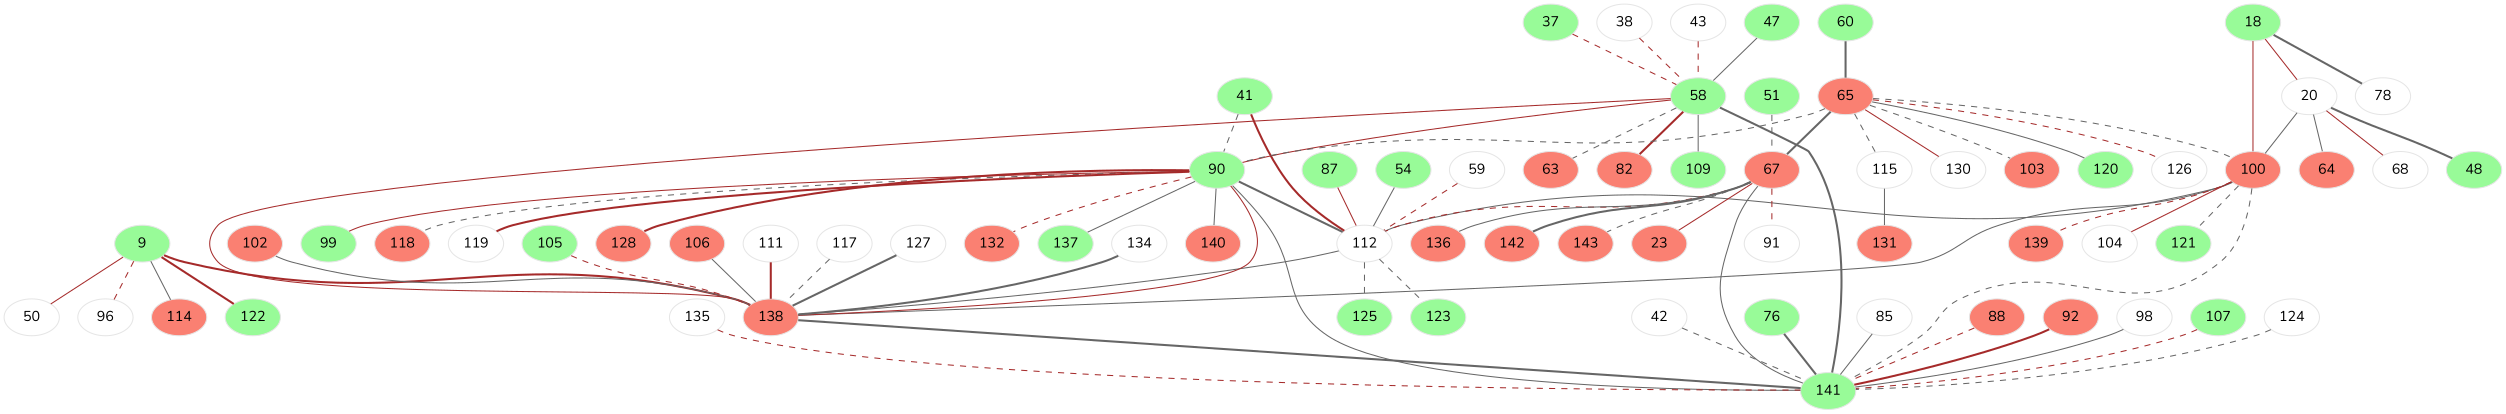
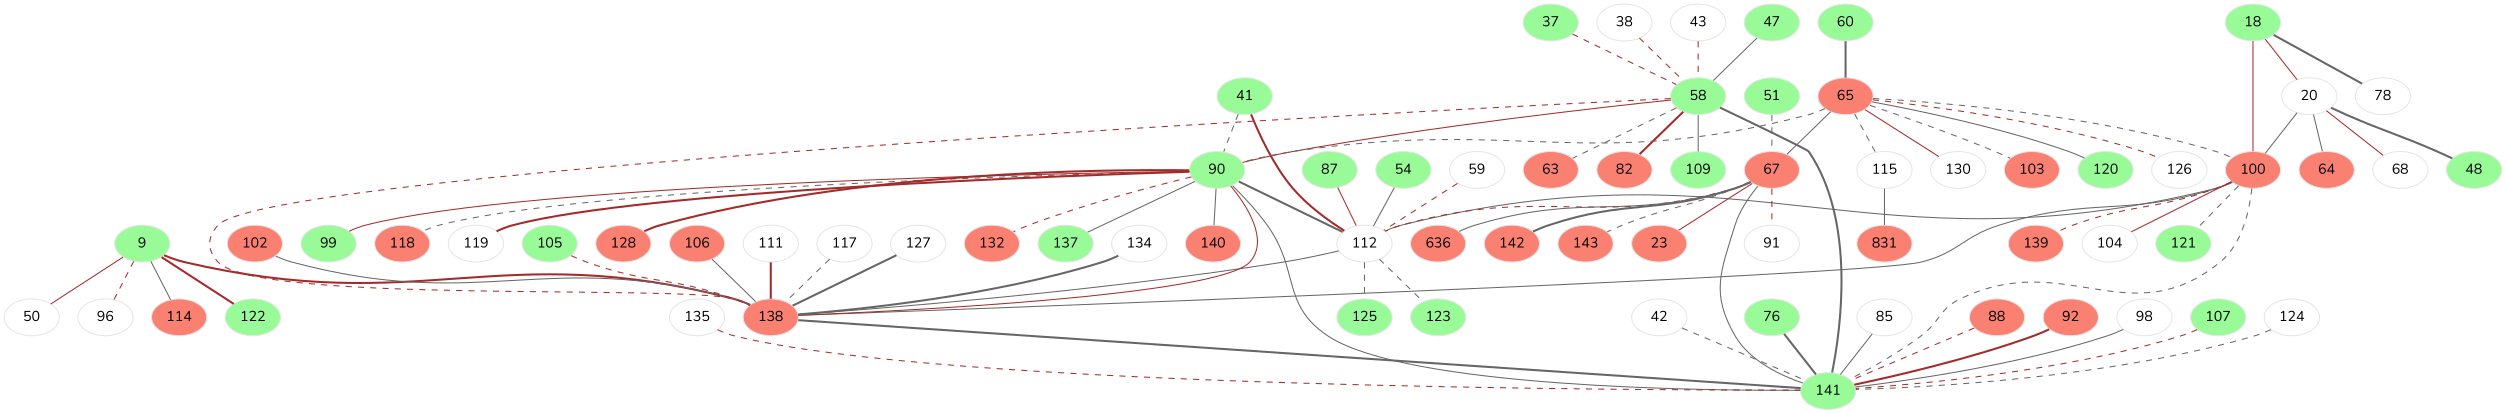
(1809, 133) -> (1809, 133)
(653, 163) -> (653, 163)
(1438, 244) -> (1438, 244)
(1884, 244) -> (1884, 244)
